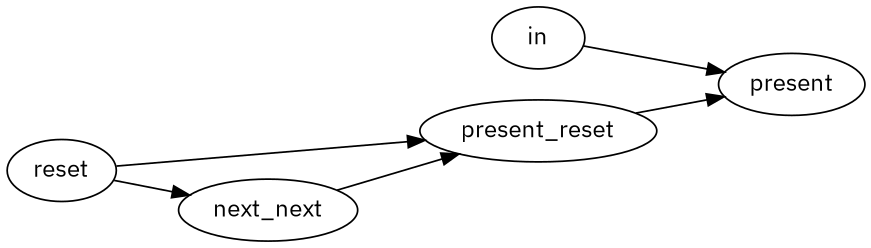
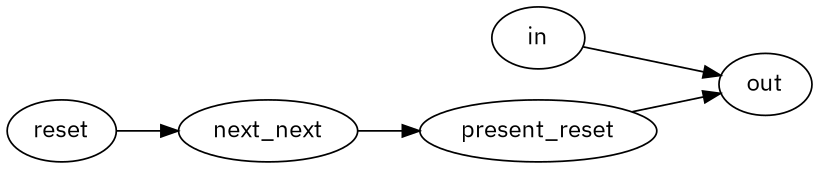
(792, 84) -> (765, 84)
(262, 154) -> none
